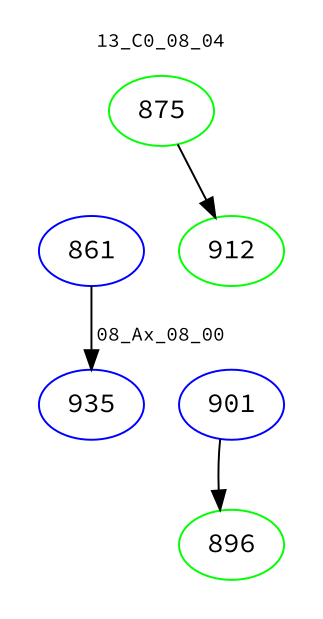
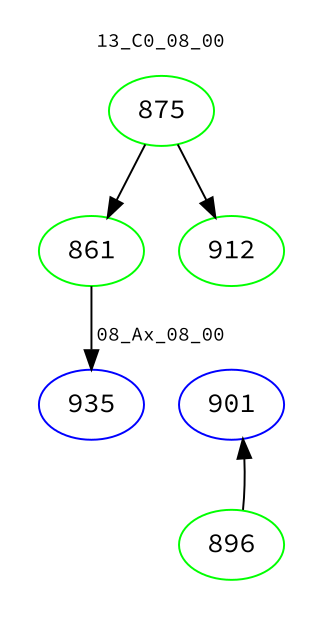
(162, 42) -> (162, 42)
none -> (131, 172)
(91, 251) -> (91, 251)
(219, 465) -> (245, 484)
